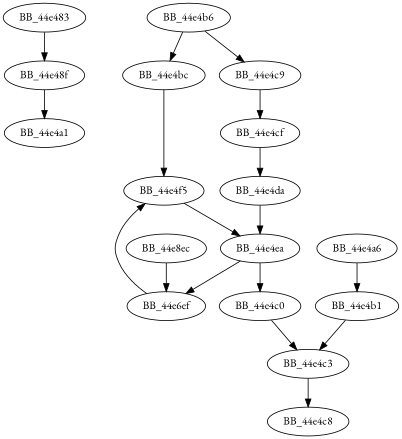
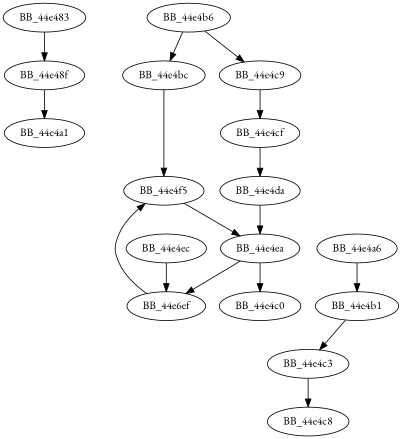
(166, 248) -> (166, 248)
(281, 332) -> none
